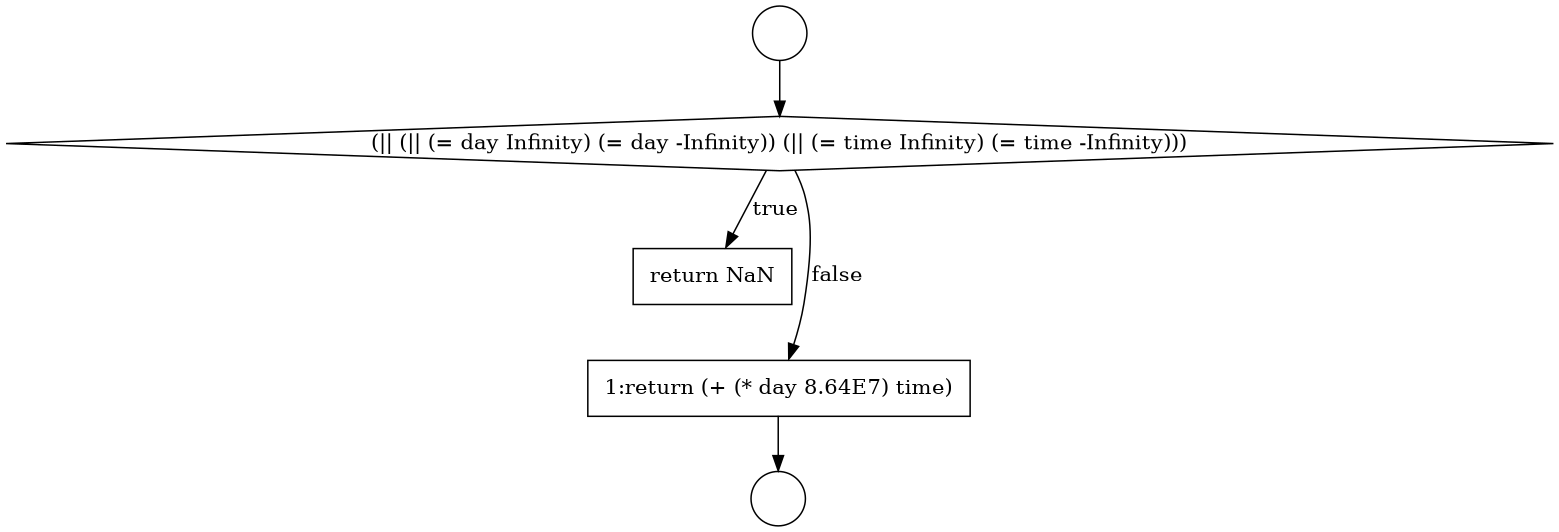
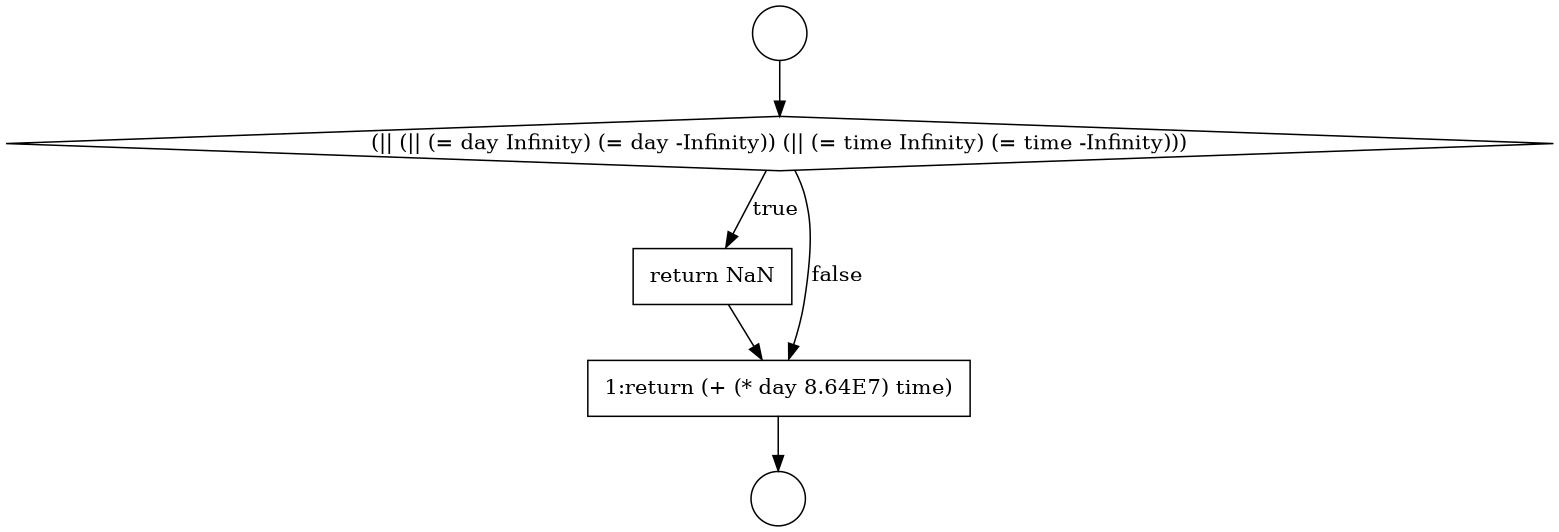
none -> (741, 325)
